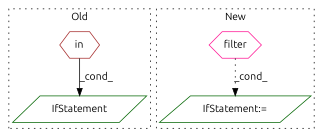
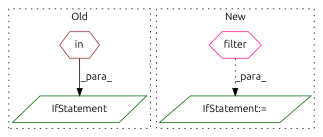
(97, 77) -> (97, 77)
(251, 77) -> (251, 77)
